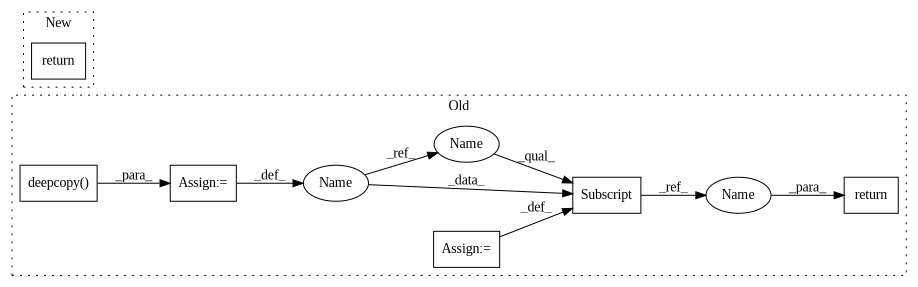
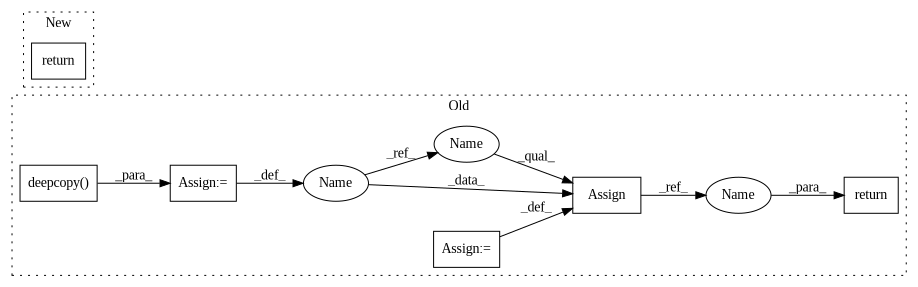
(607, 195) -> (607, 195)
